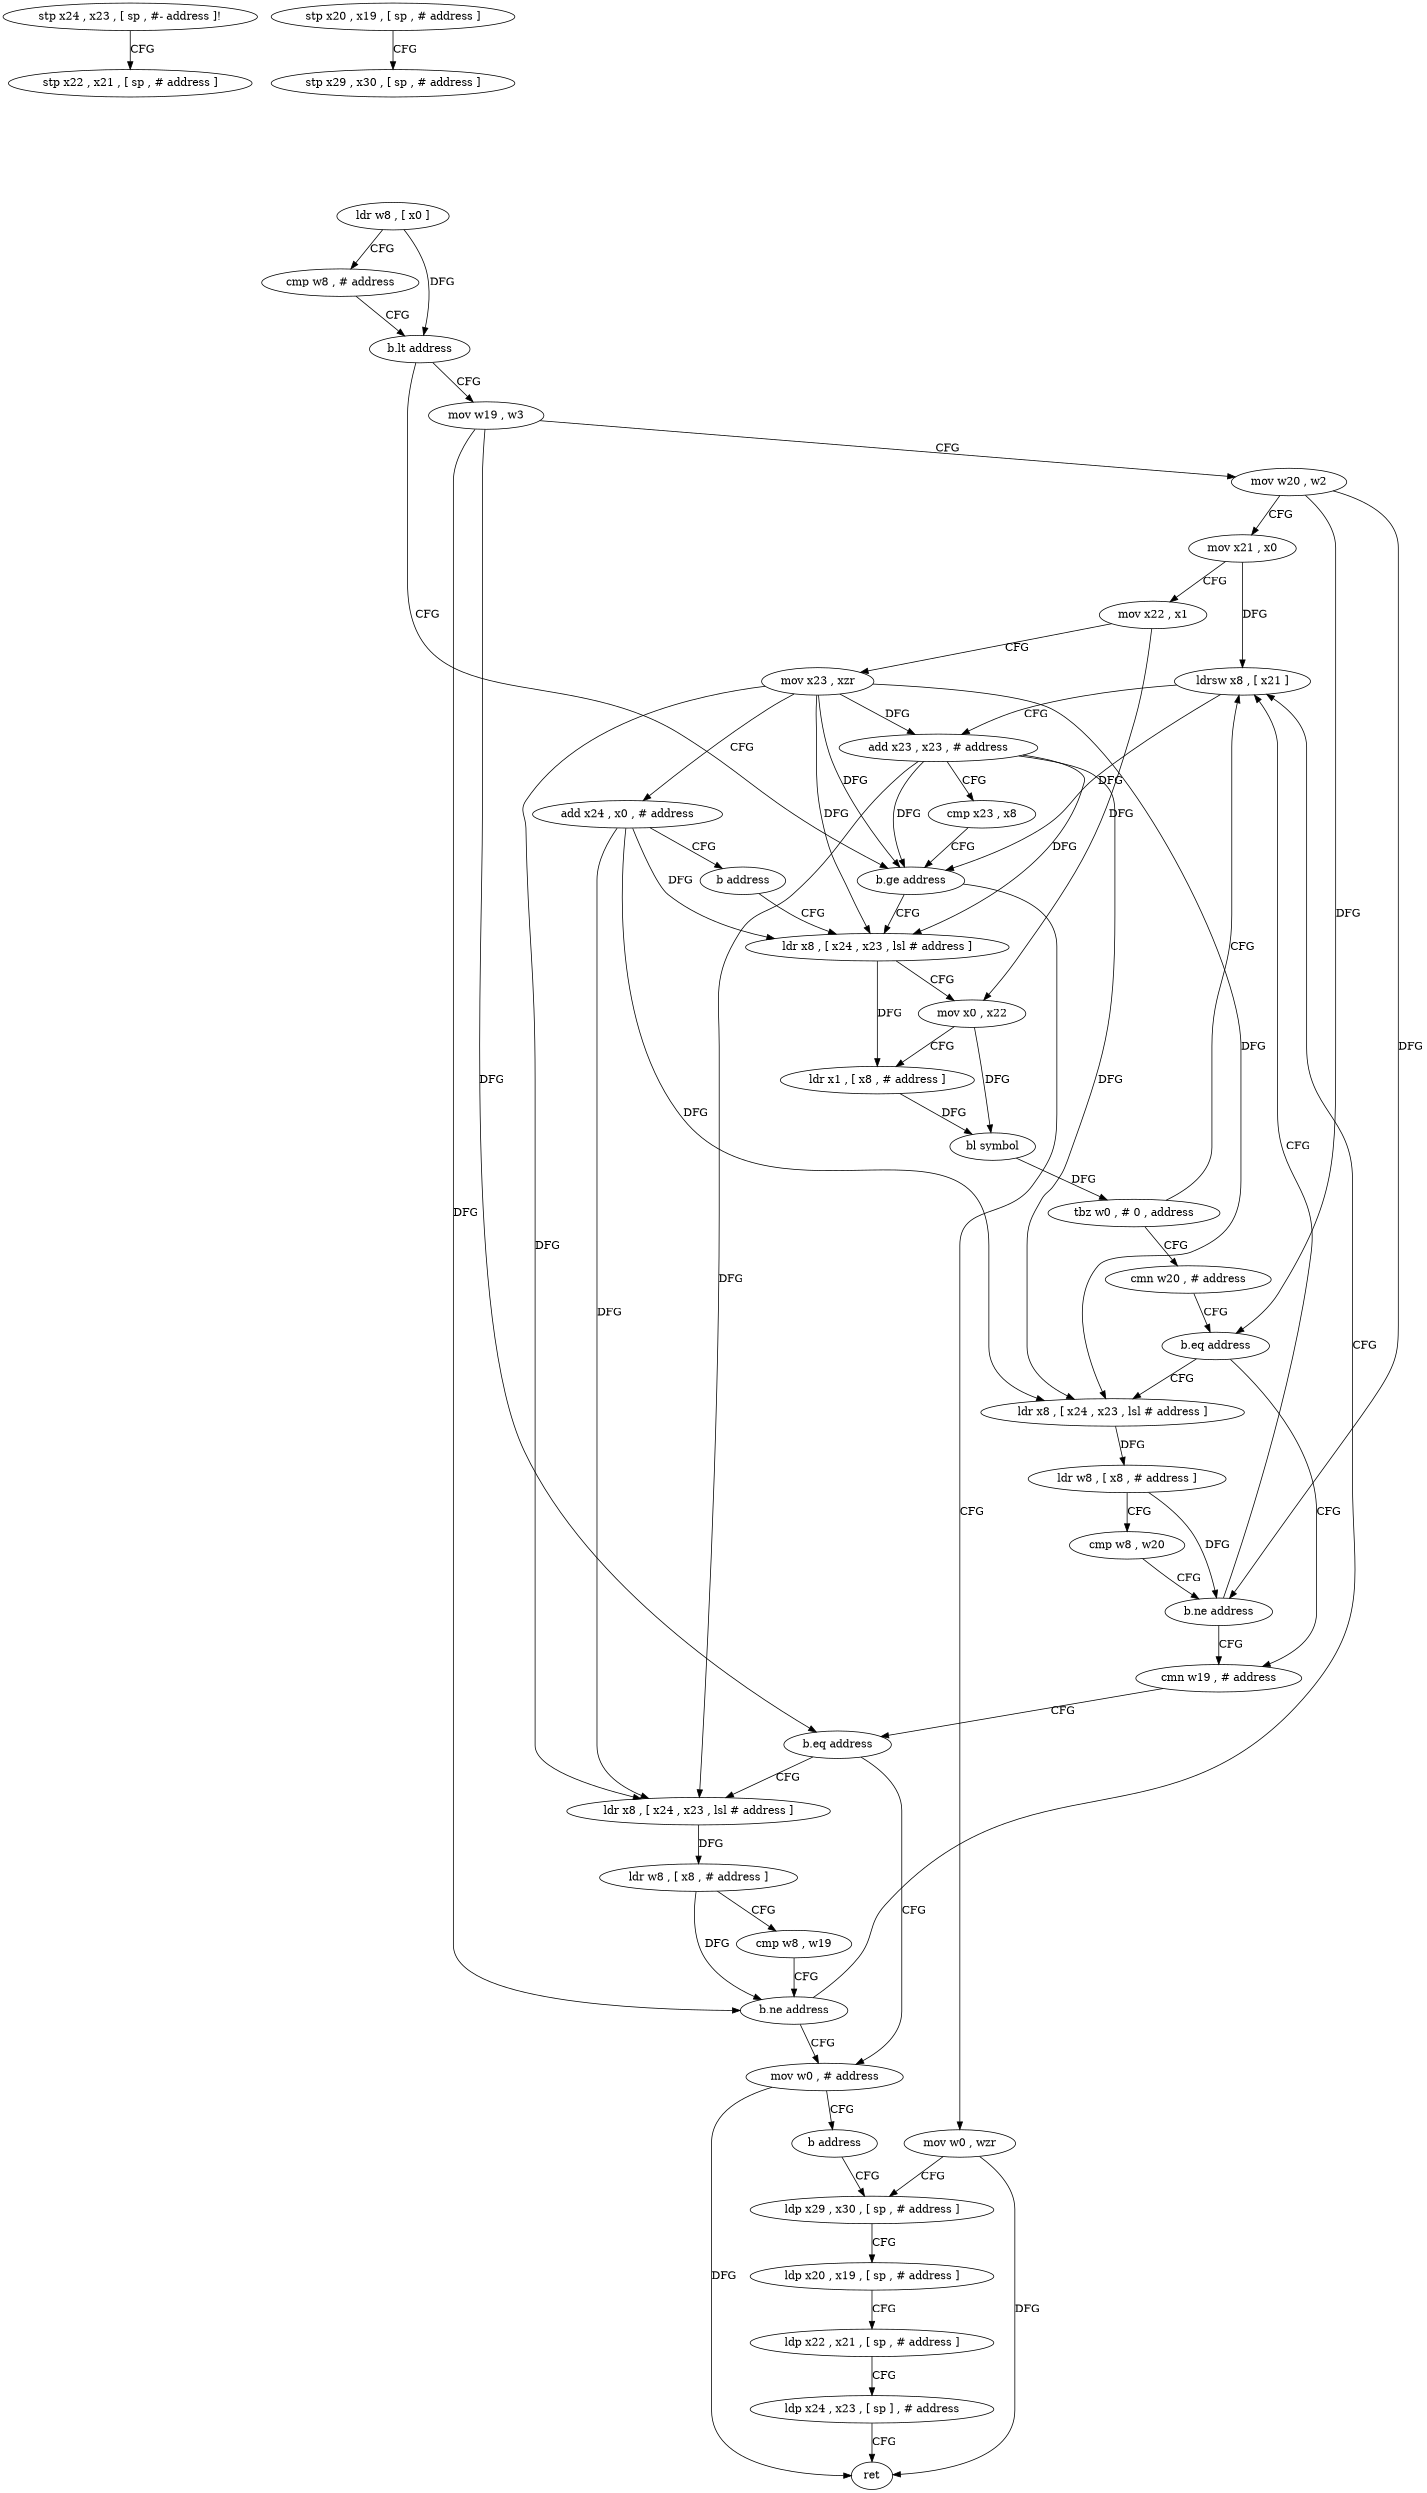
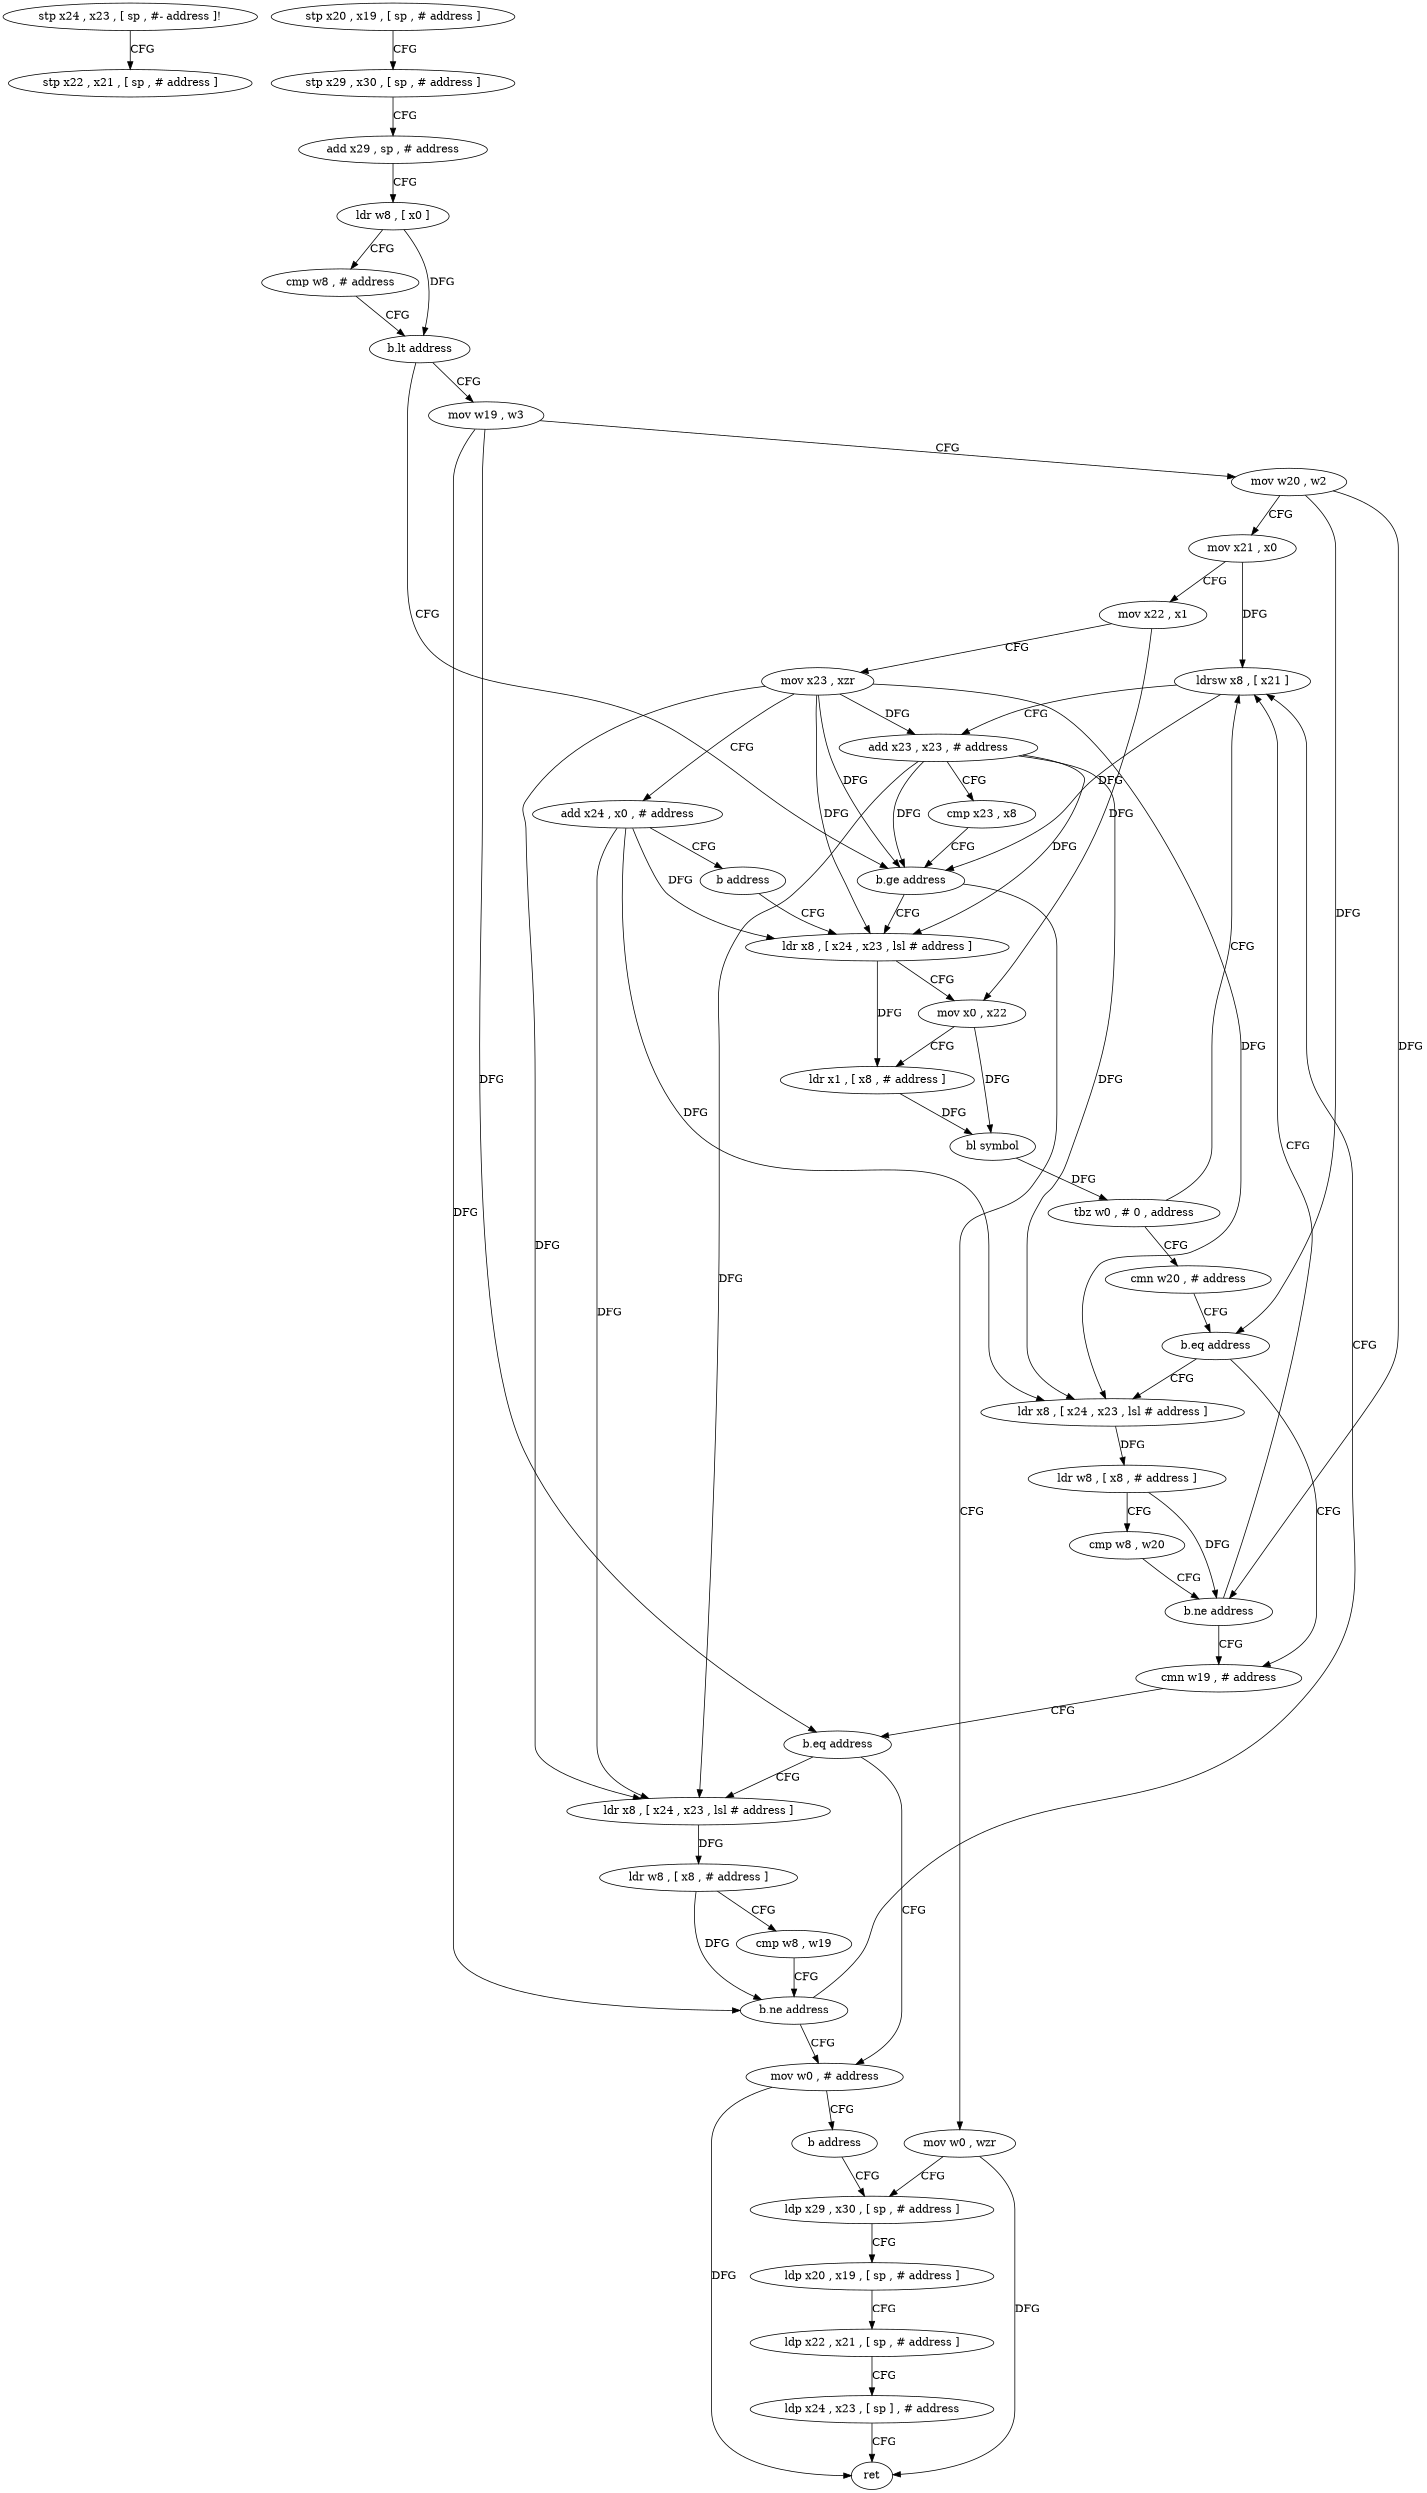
none -> (393, 150)
